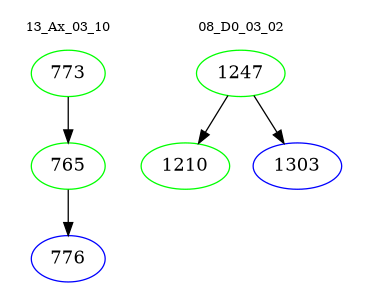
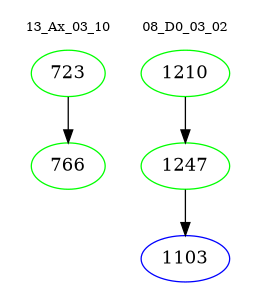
(68, 73) -> (68, 73)
(217, 114) -> (185, 113)
(68, 166) -> (68, 166)
(297, 166) -> (185, 259)
(68, 259) -> none
